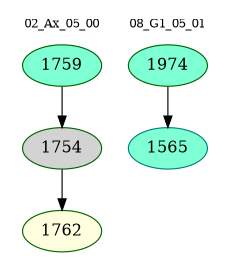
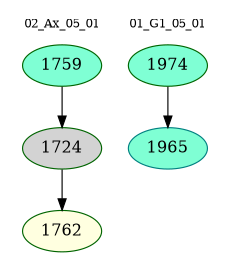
(62, 25) -> (62, 25)
(168, 25) -> (168, 25)
(62, 148) -> (62, 148)
(168, 148) -> (168, 148)
